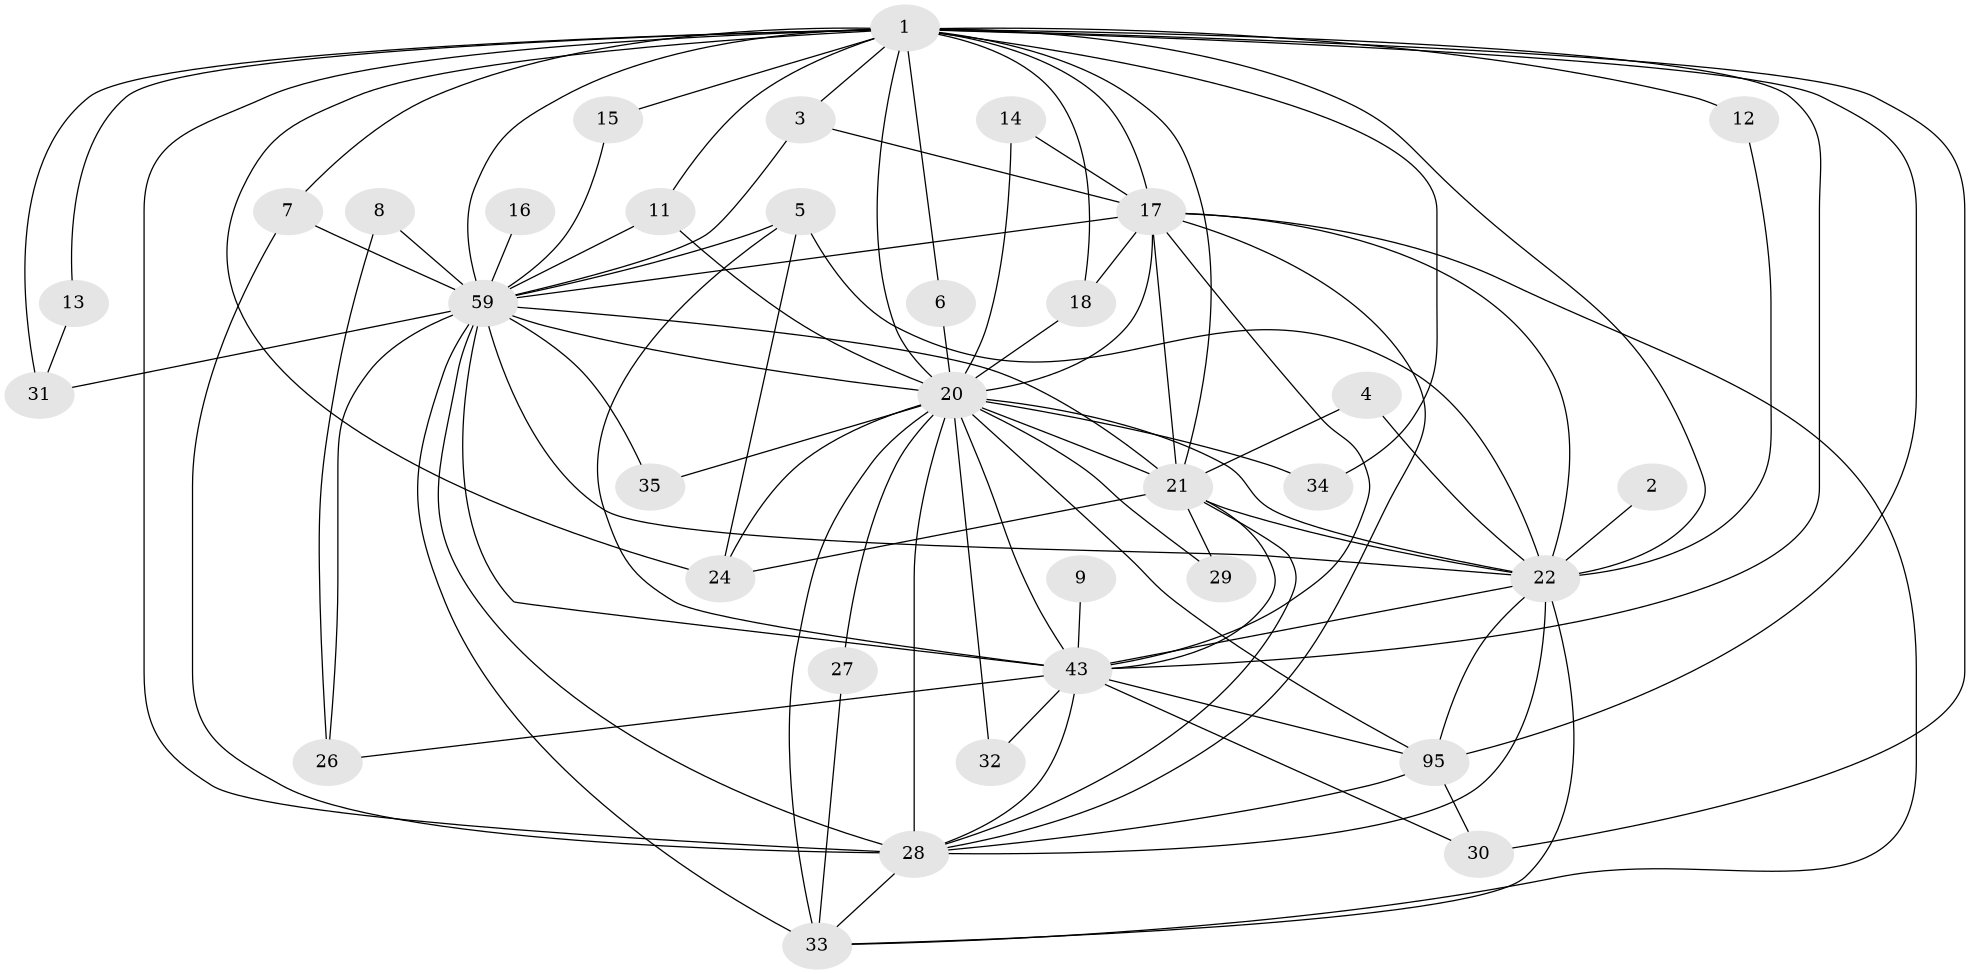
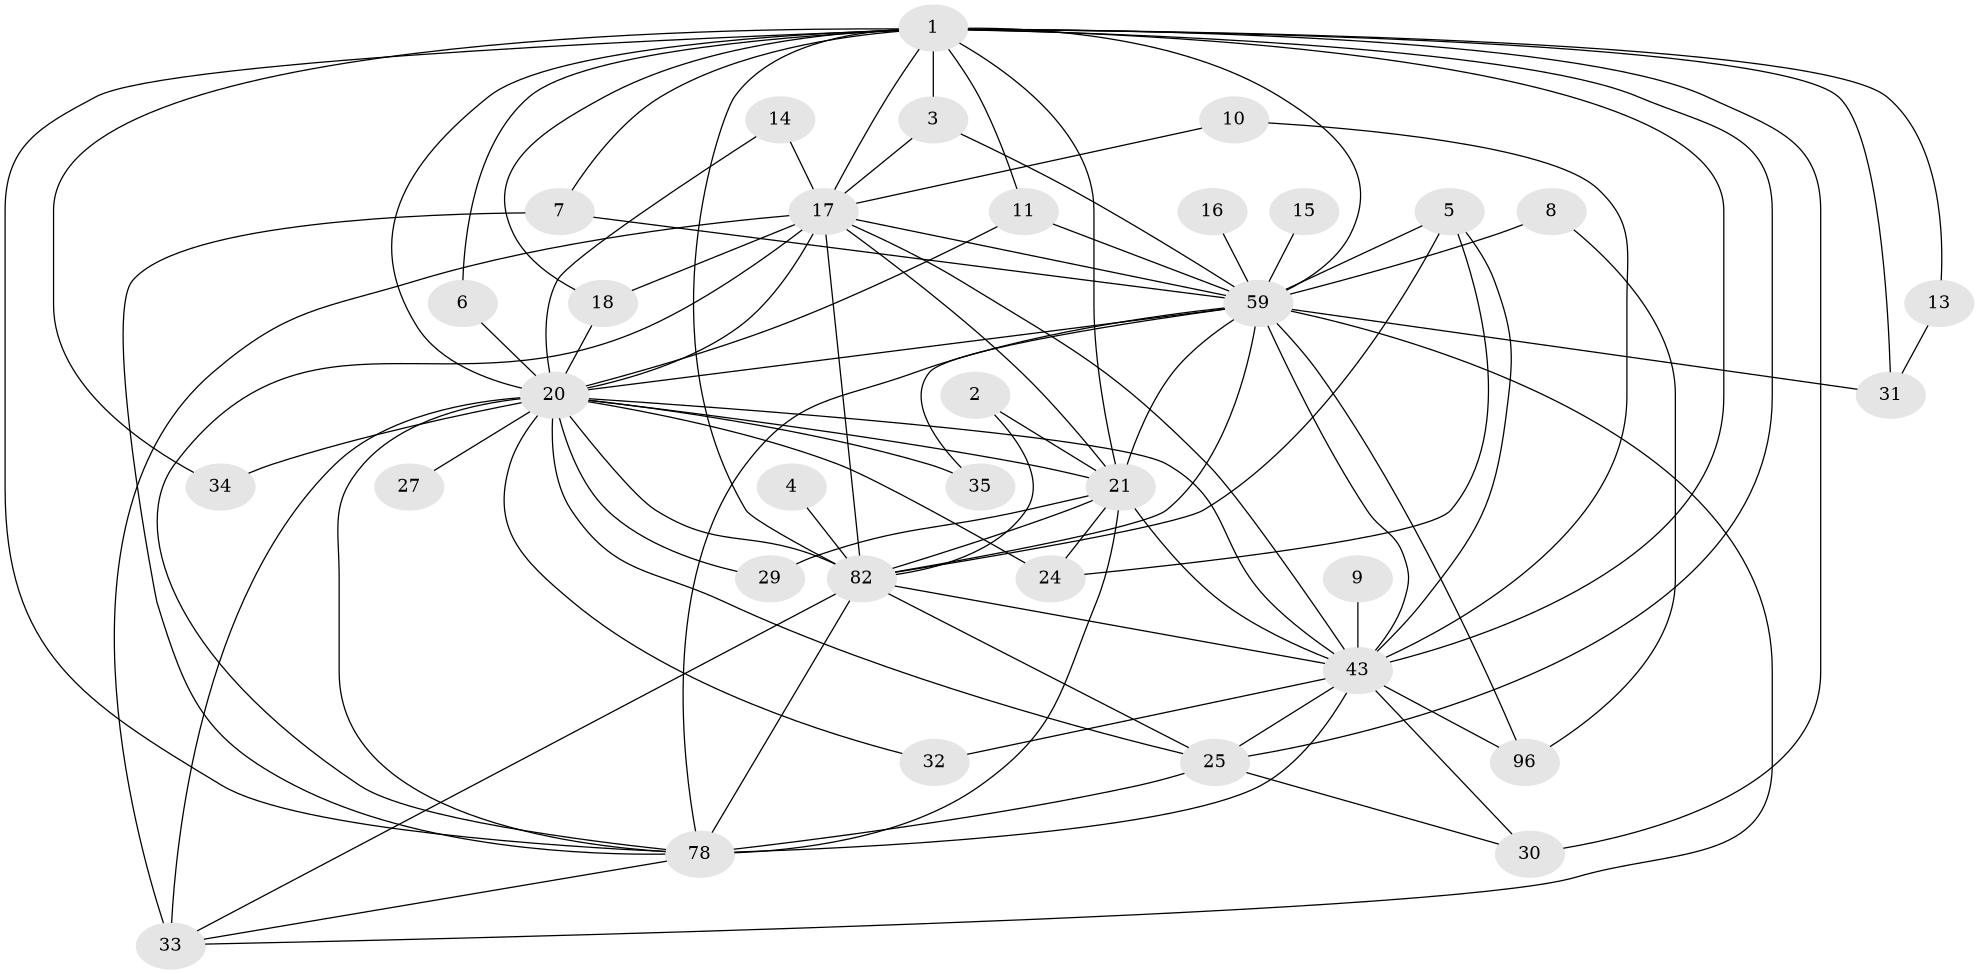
(757, 73) -> none
none -> (1234, 120)
(1744, 120) -> none
(246, 181) -> none
(1272, 441) -> (1062, 450)
(1545, 579) -> (862, 579)
(328, 762) -> (1525, 762)
(1434, 762) -> (1215, 762)
(830, 808) -> none
(914, 854) -> (700, 854)
